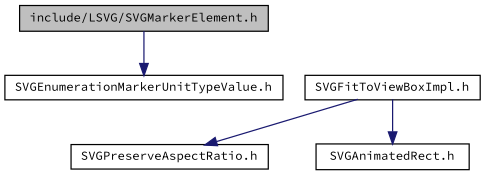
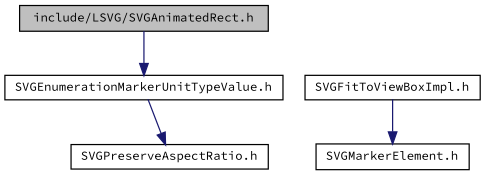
(144, 18) -> (144, 18)
(287, 120) -> (155, 116)
(393, 157) -> (393, 157)
